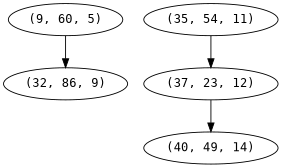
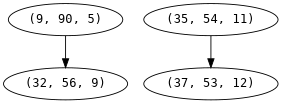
(66, 20) -> (66, 20)
(66, 84) -> (66, 84)
(211, 84) -> (211, 84)
(211, 148) -> none
